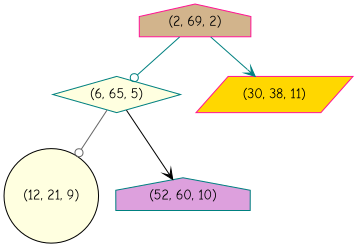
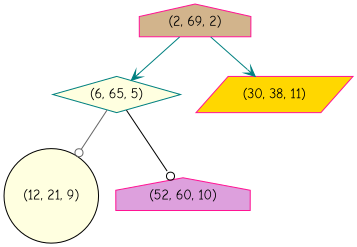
(159, 56) -> (159, 56)
(147, 141) -> (147, 141)
(183, 196) -> (183, 196)
